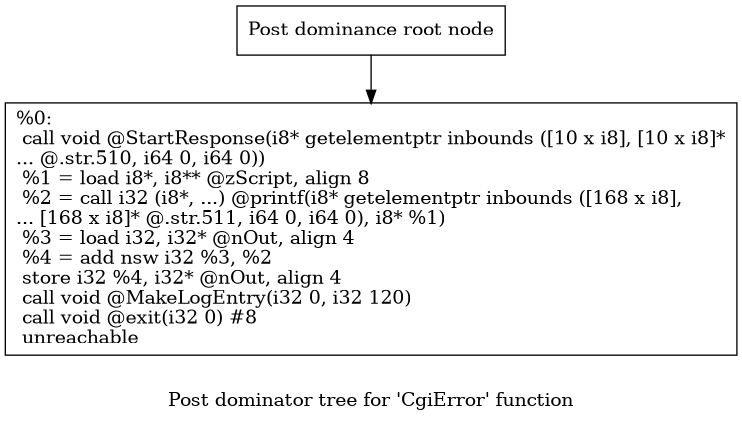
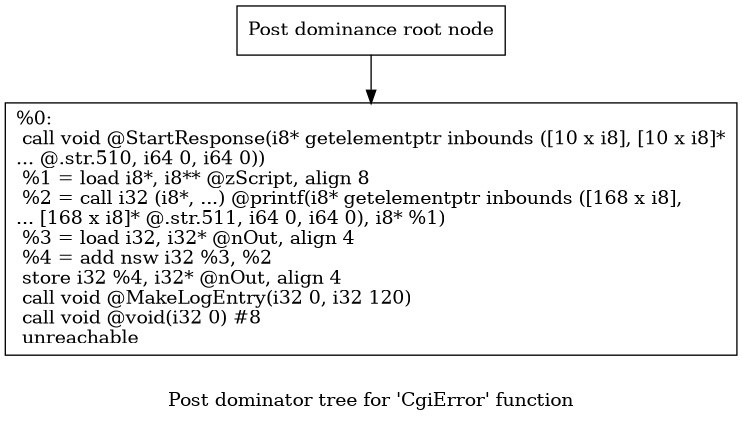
(137, 318) -> (139, 318)
